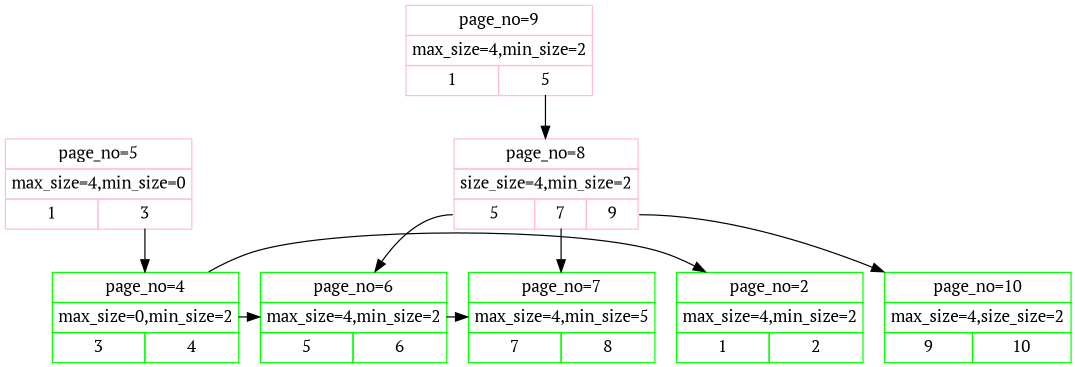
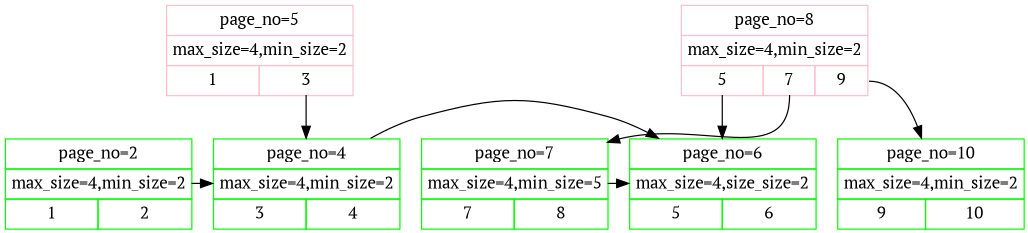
(499, 50) -> none
(99, 183) -> (260, 50)
(546, 183) -> (775, 50)
(451, 233) -> (196, 183)
(146, 317) -> (307, 183)
(354, 317) -> (723, 183)
(451, 317) -> (612, 183)
(978, 317) -> (931, 183)
